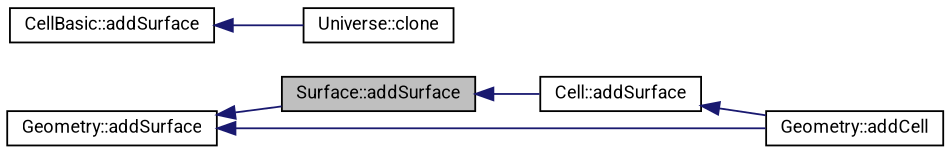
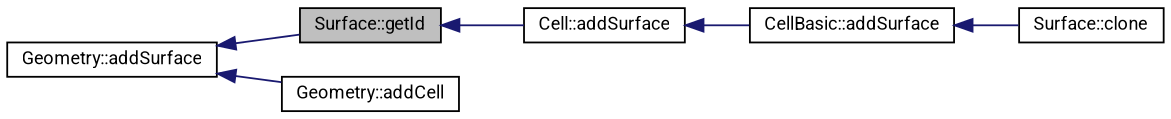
(379, 25) -> (1091, 25)
(379, 94) -> (370, 25)
(743, 112) -> (727, 25)
